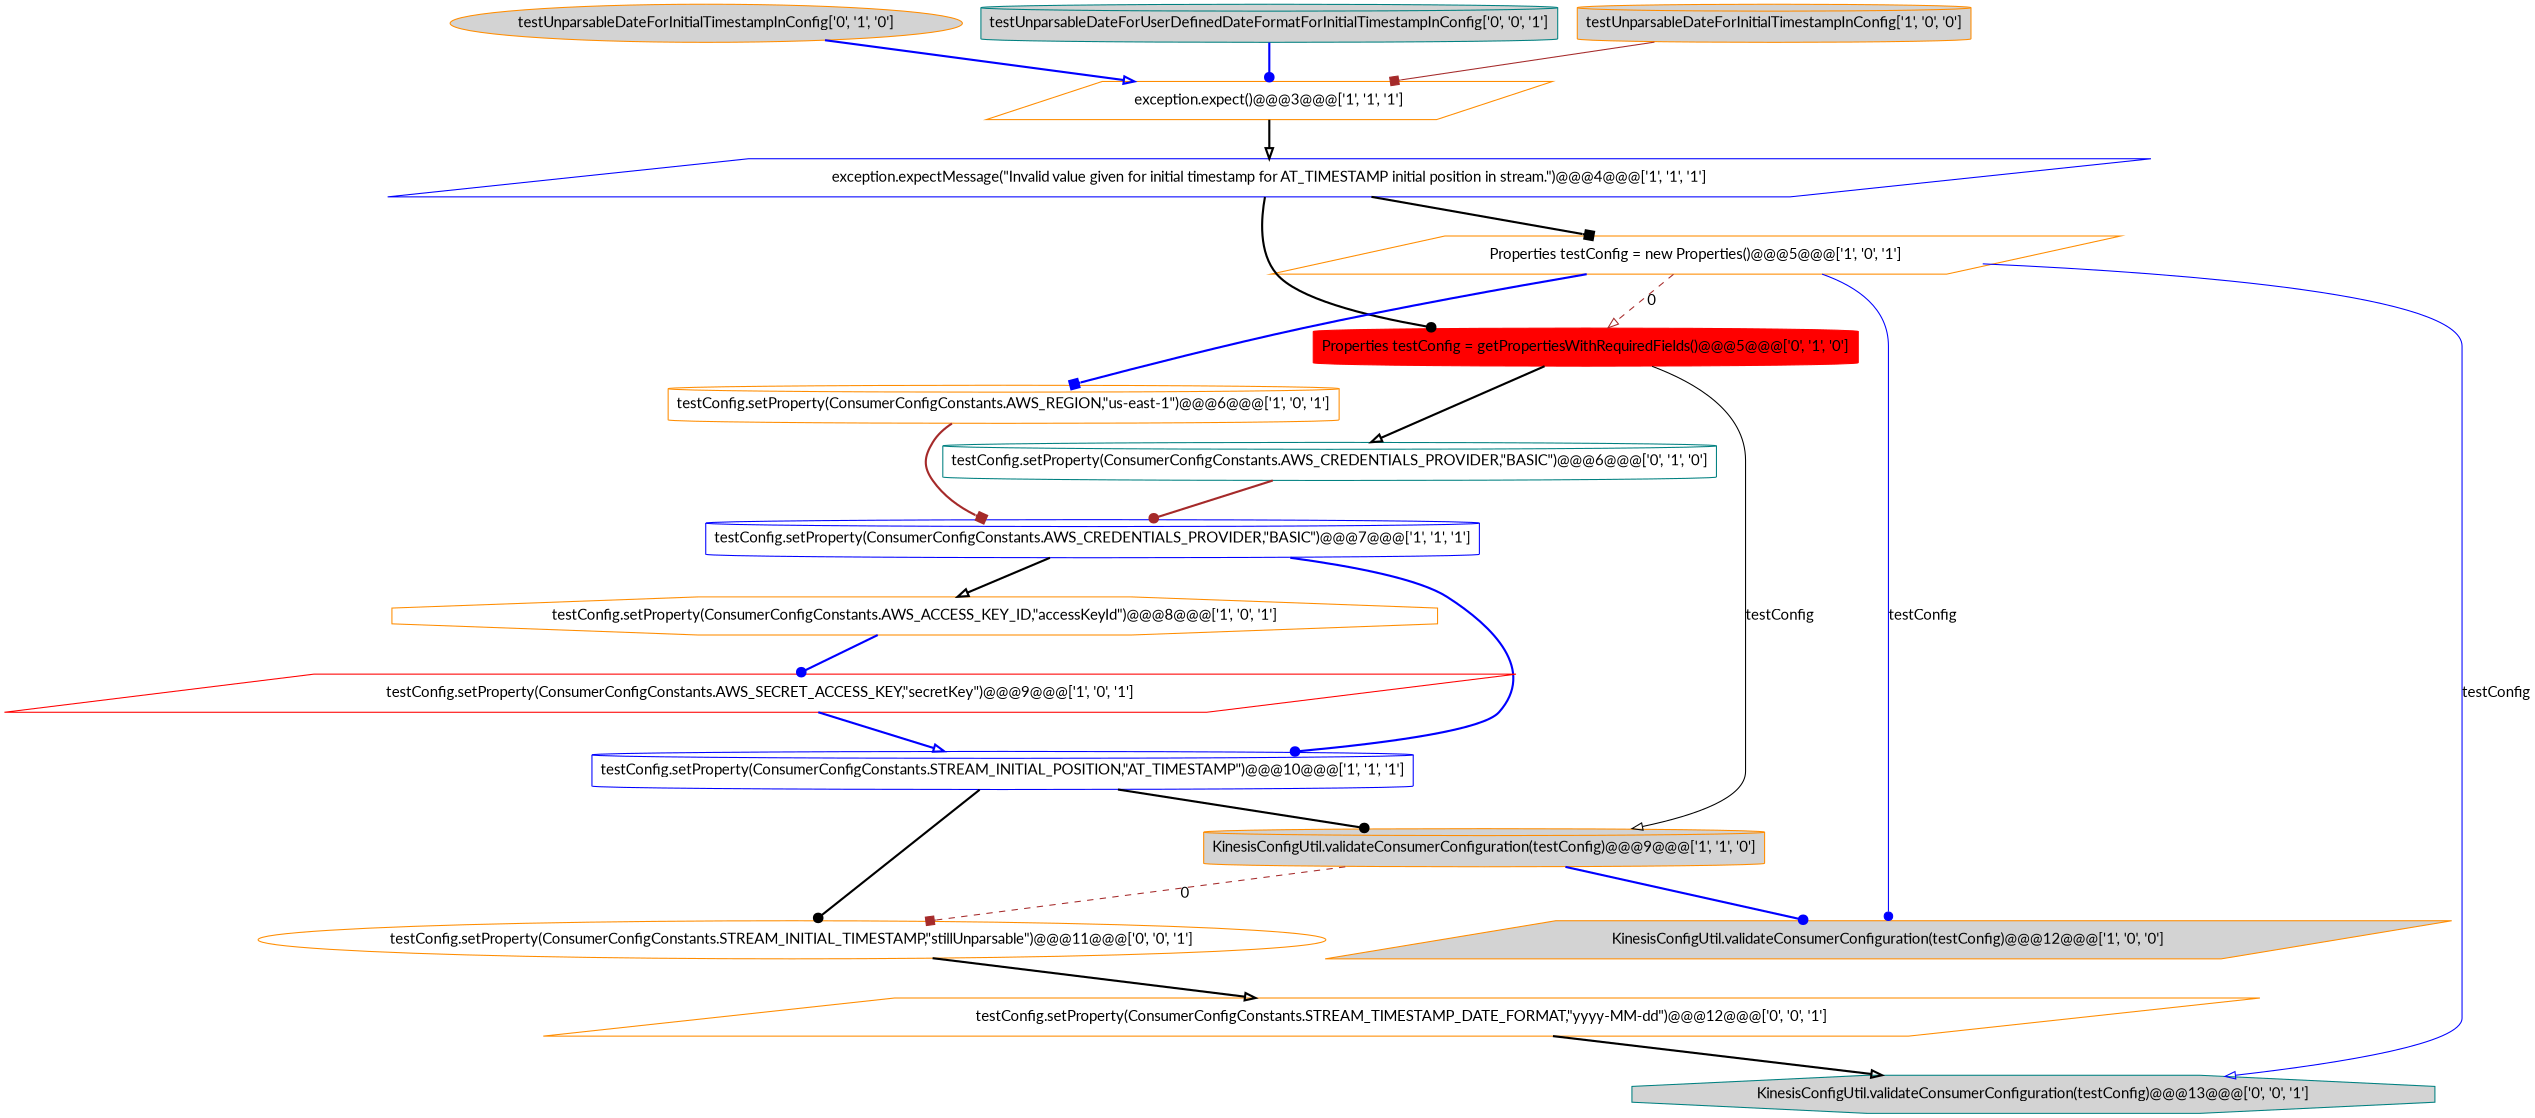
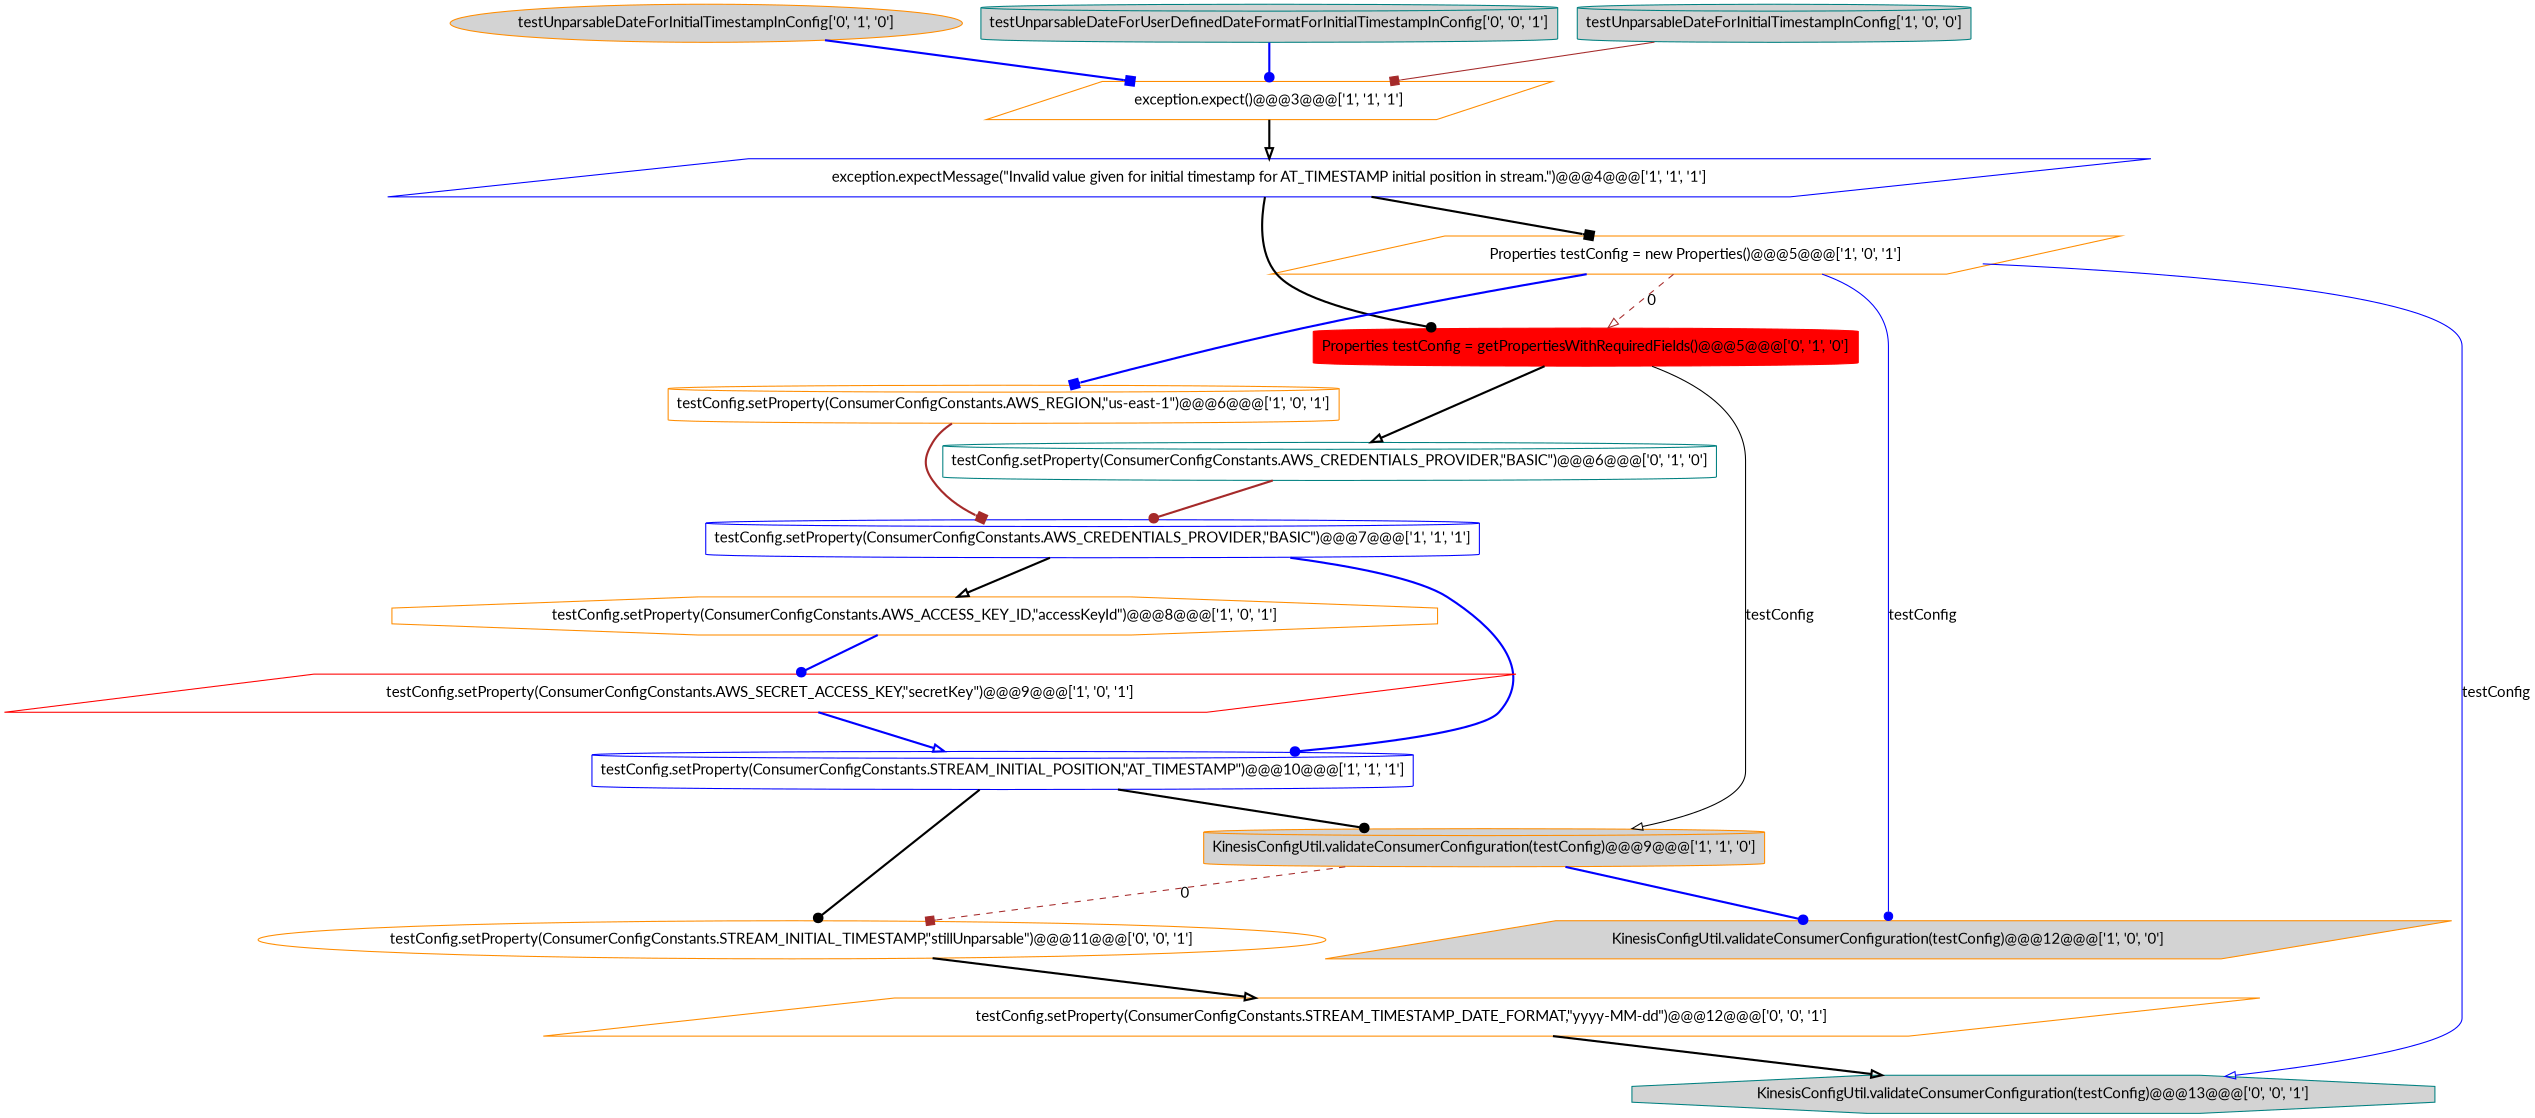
(1774, 23) -> (1774, 23)
(974, 60) -> (974, 60)
